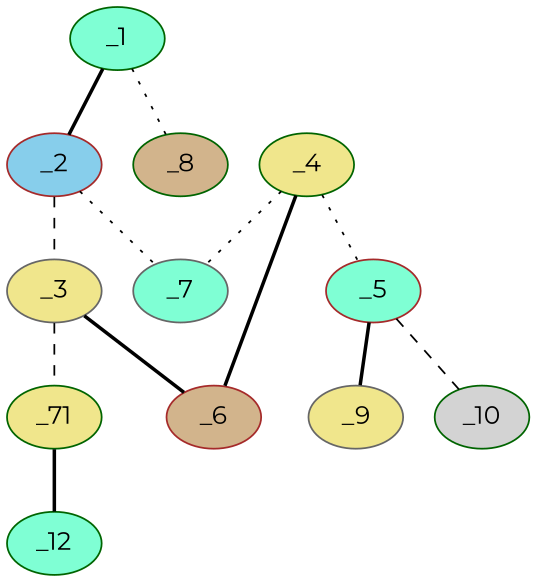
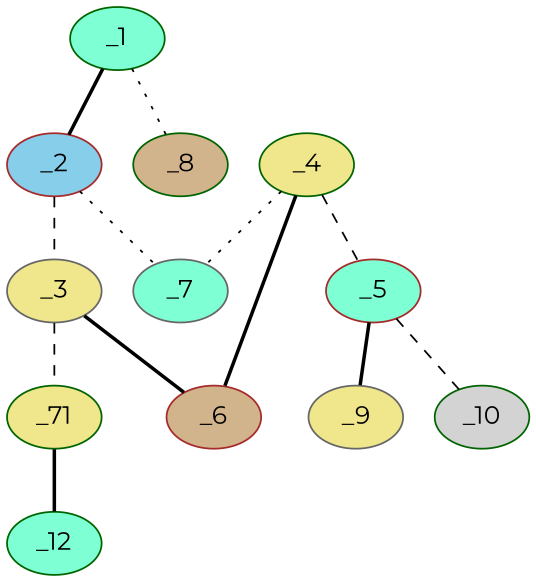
(340, 228) -> (340, 228)
